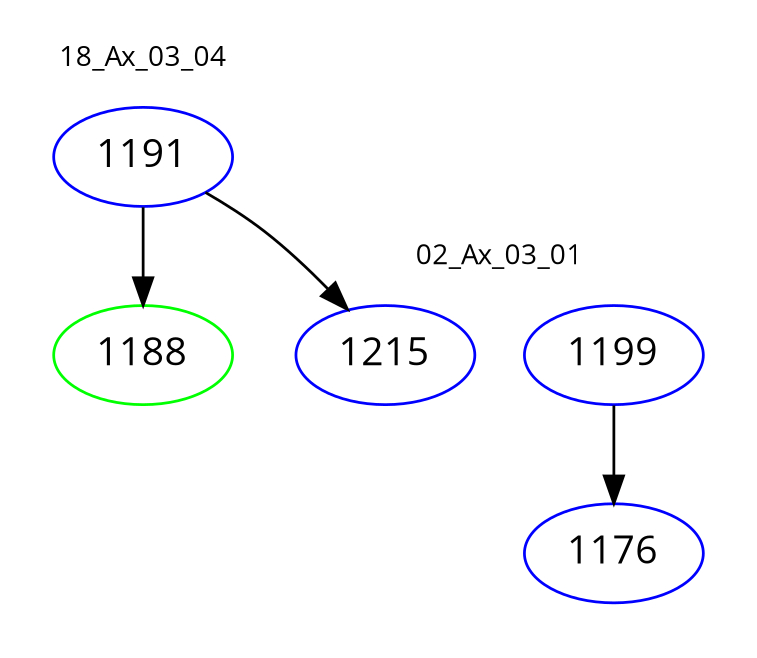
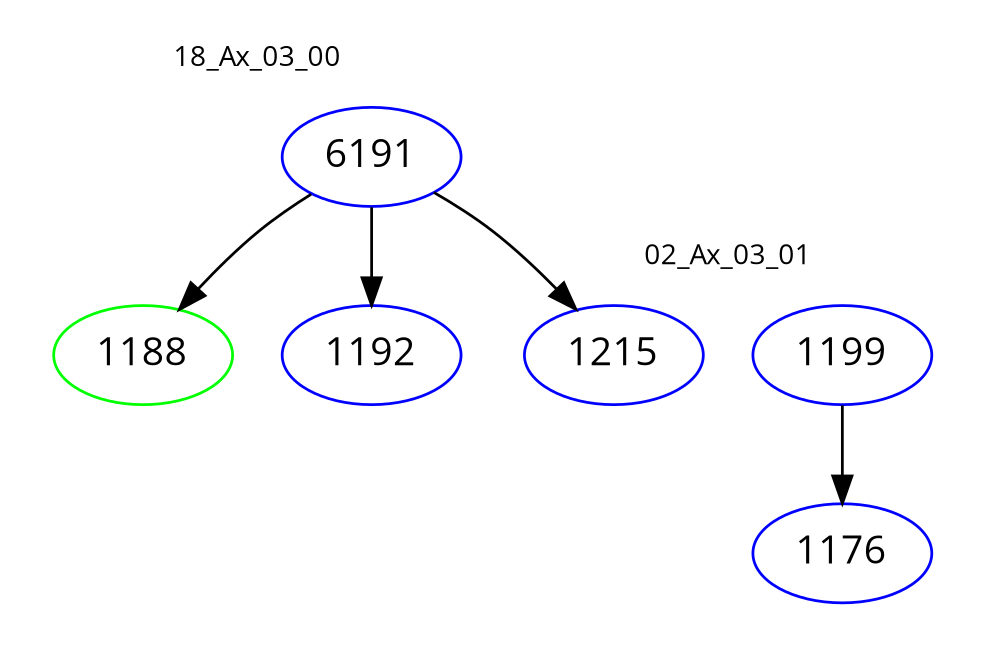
(143, 59) -> (257, 59)
(143, 157) -> (372, 157)
none -> (372, 355)
